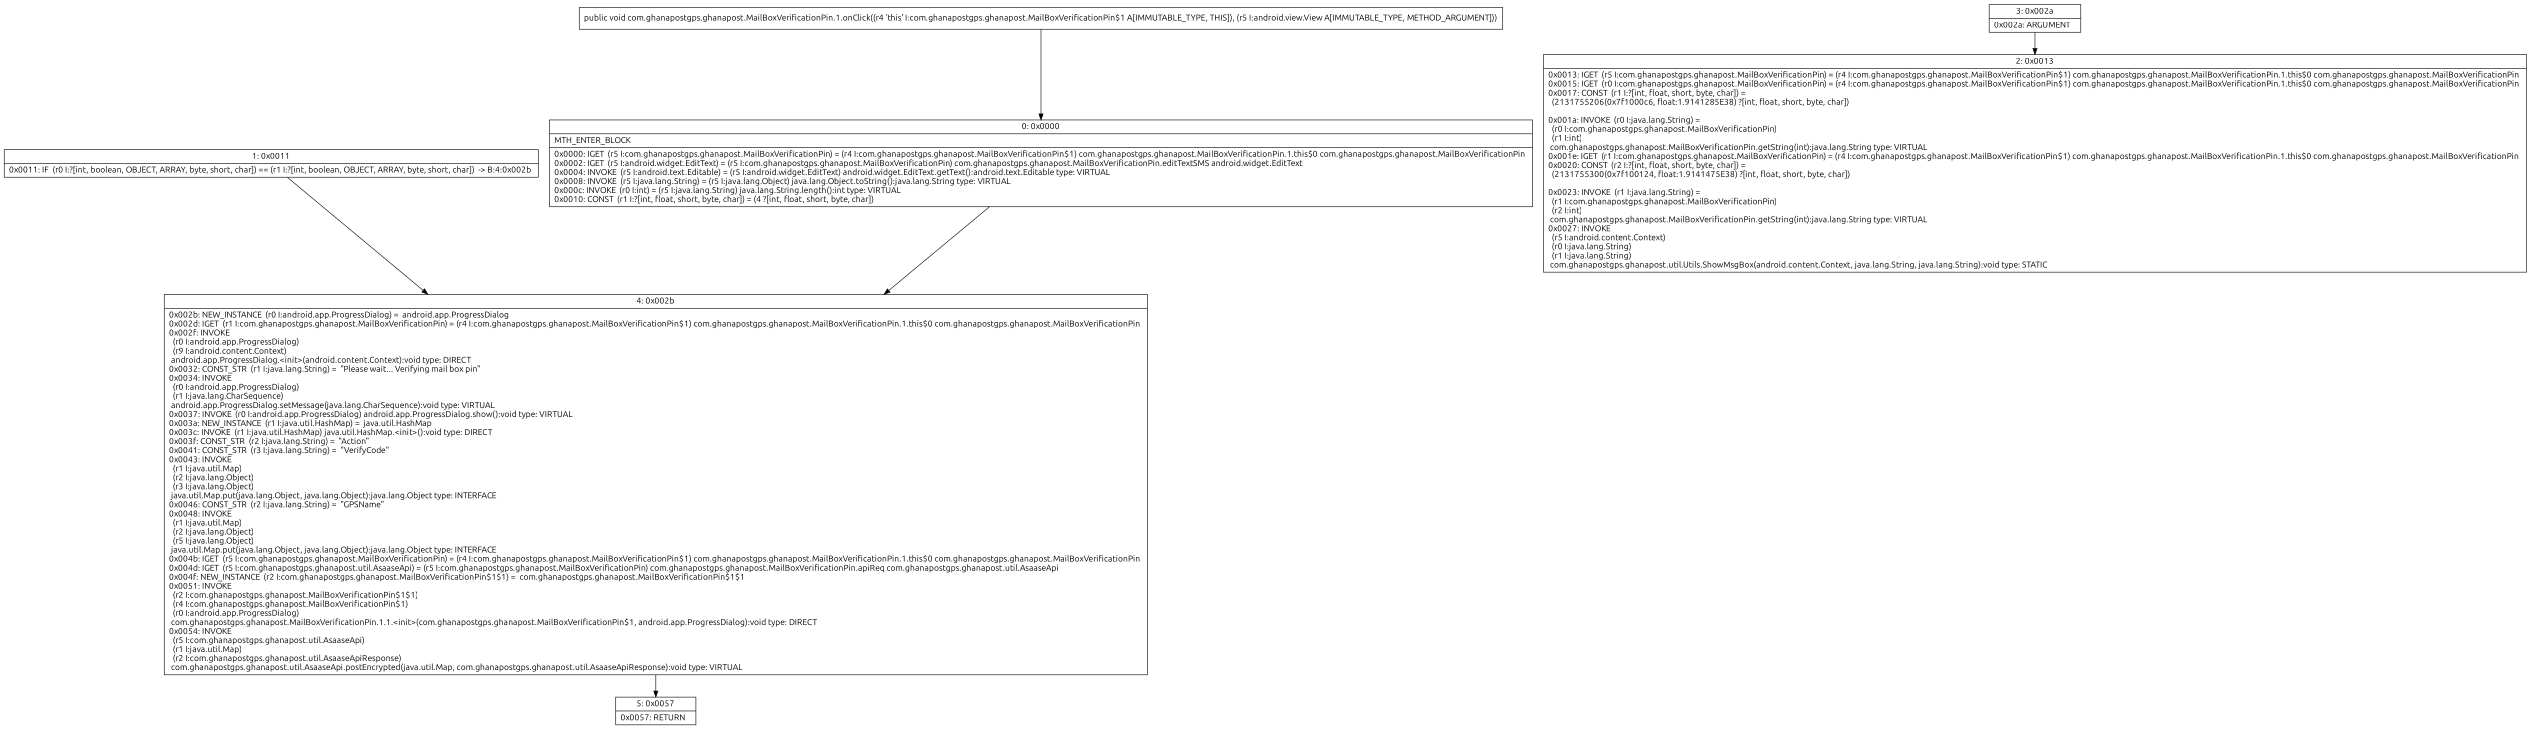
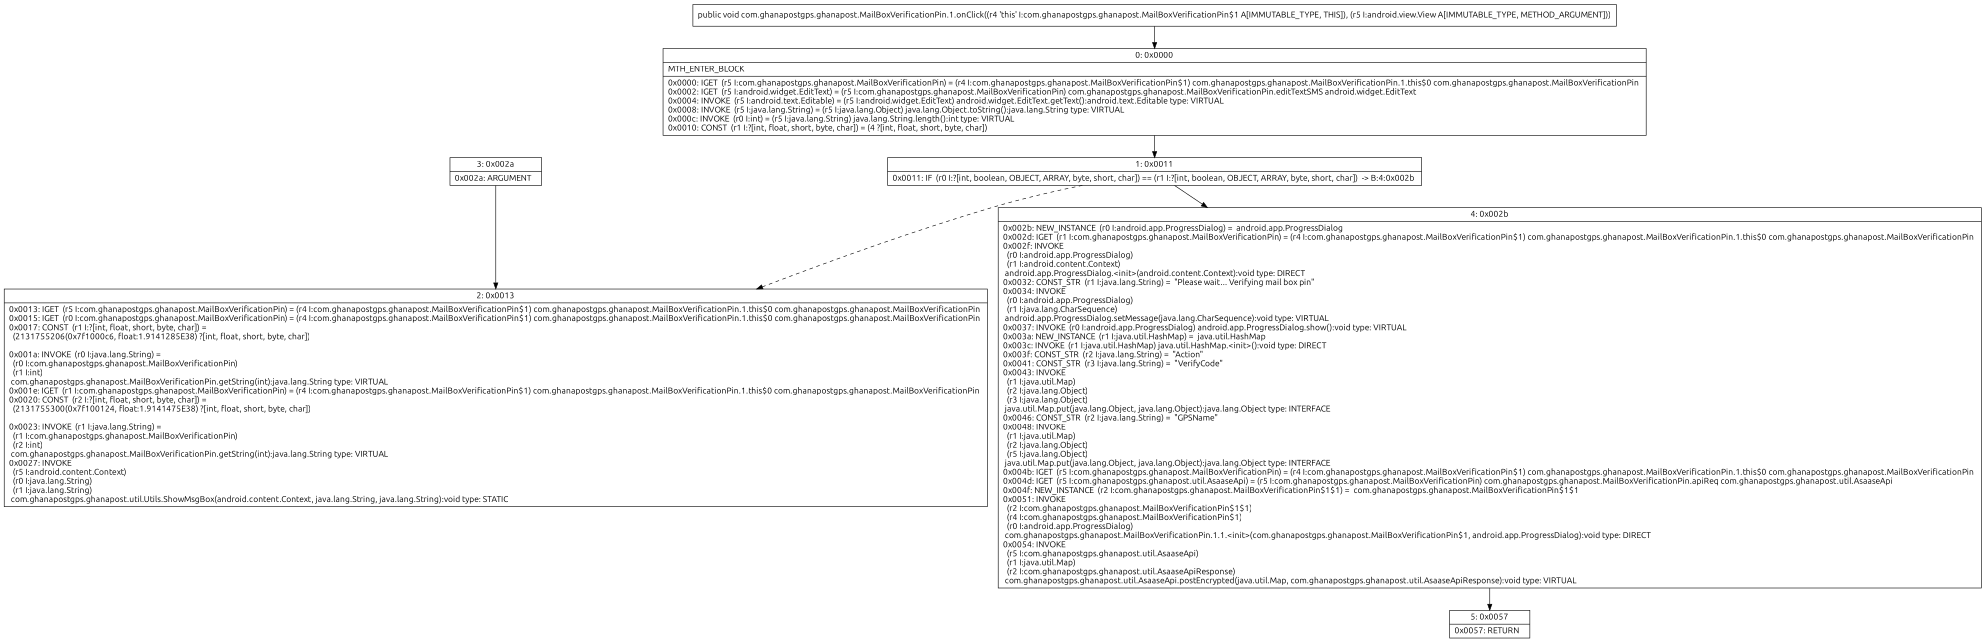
none -> (921, 230)
(939, 249) -> (1155, 143)
(228, 351) -> (1062, 264)
